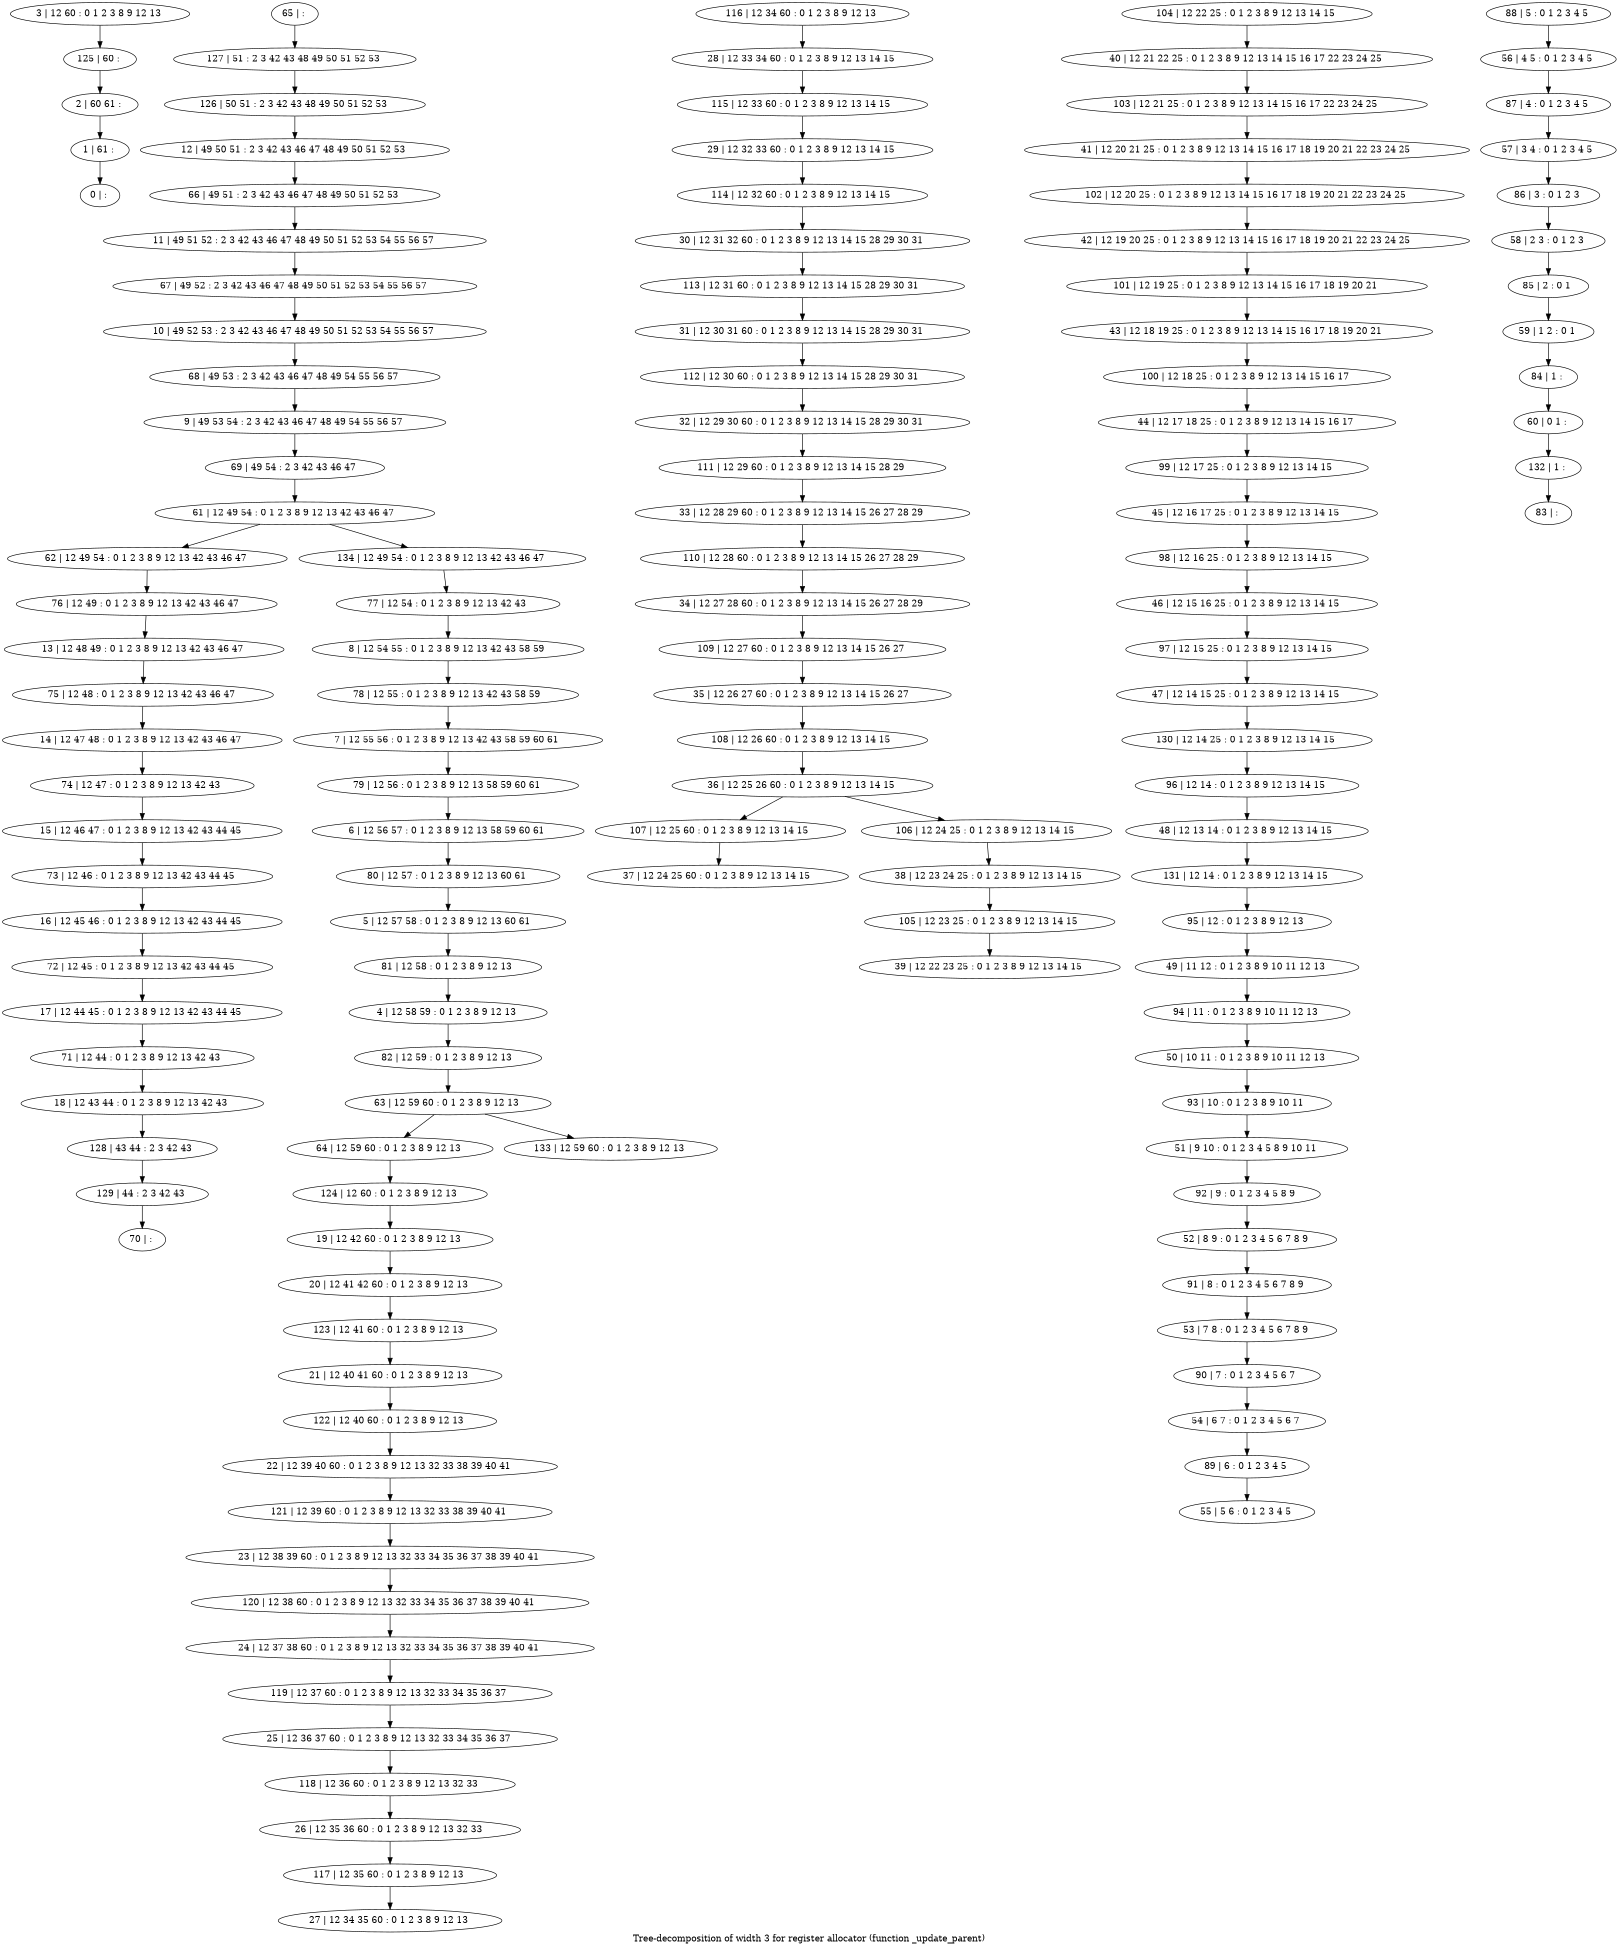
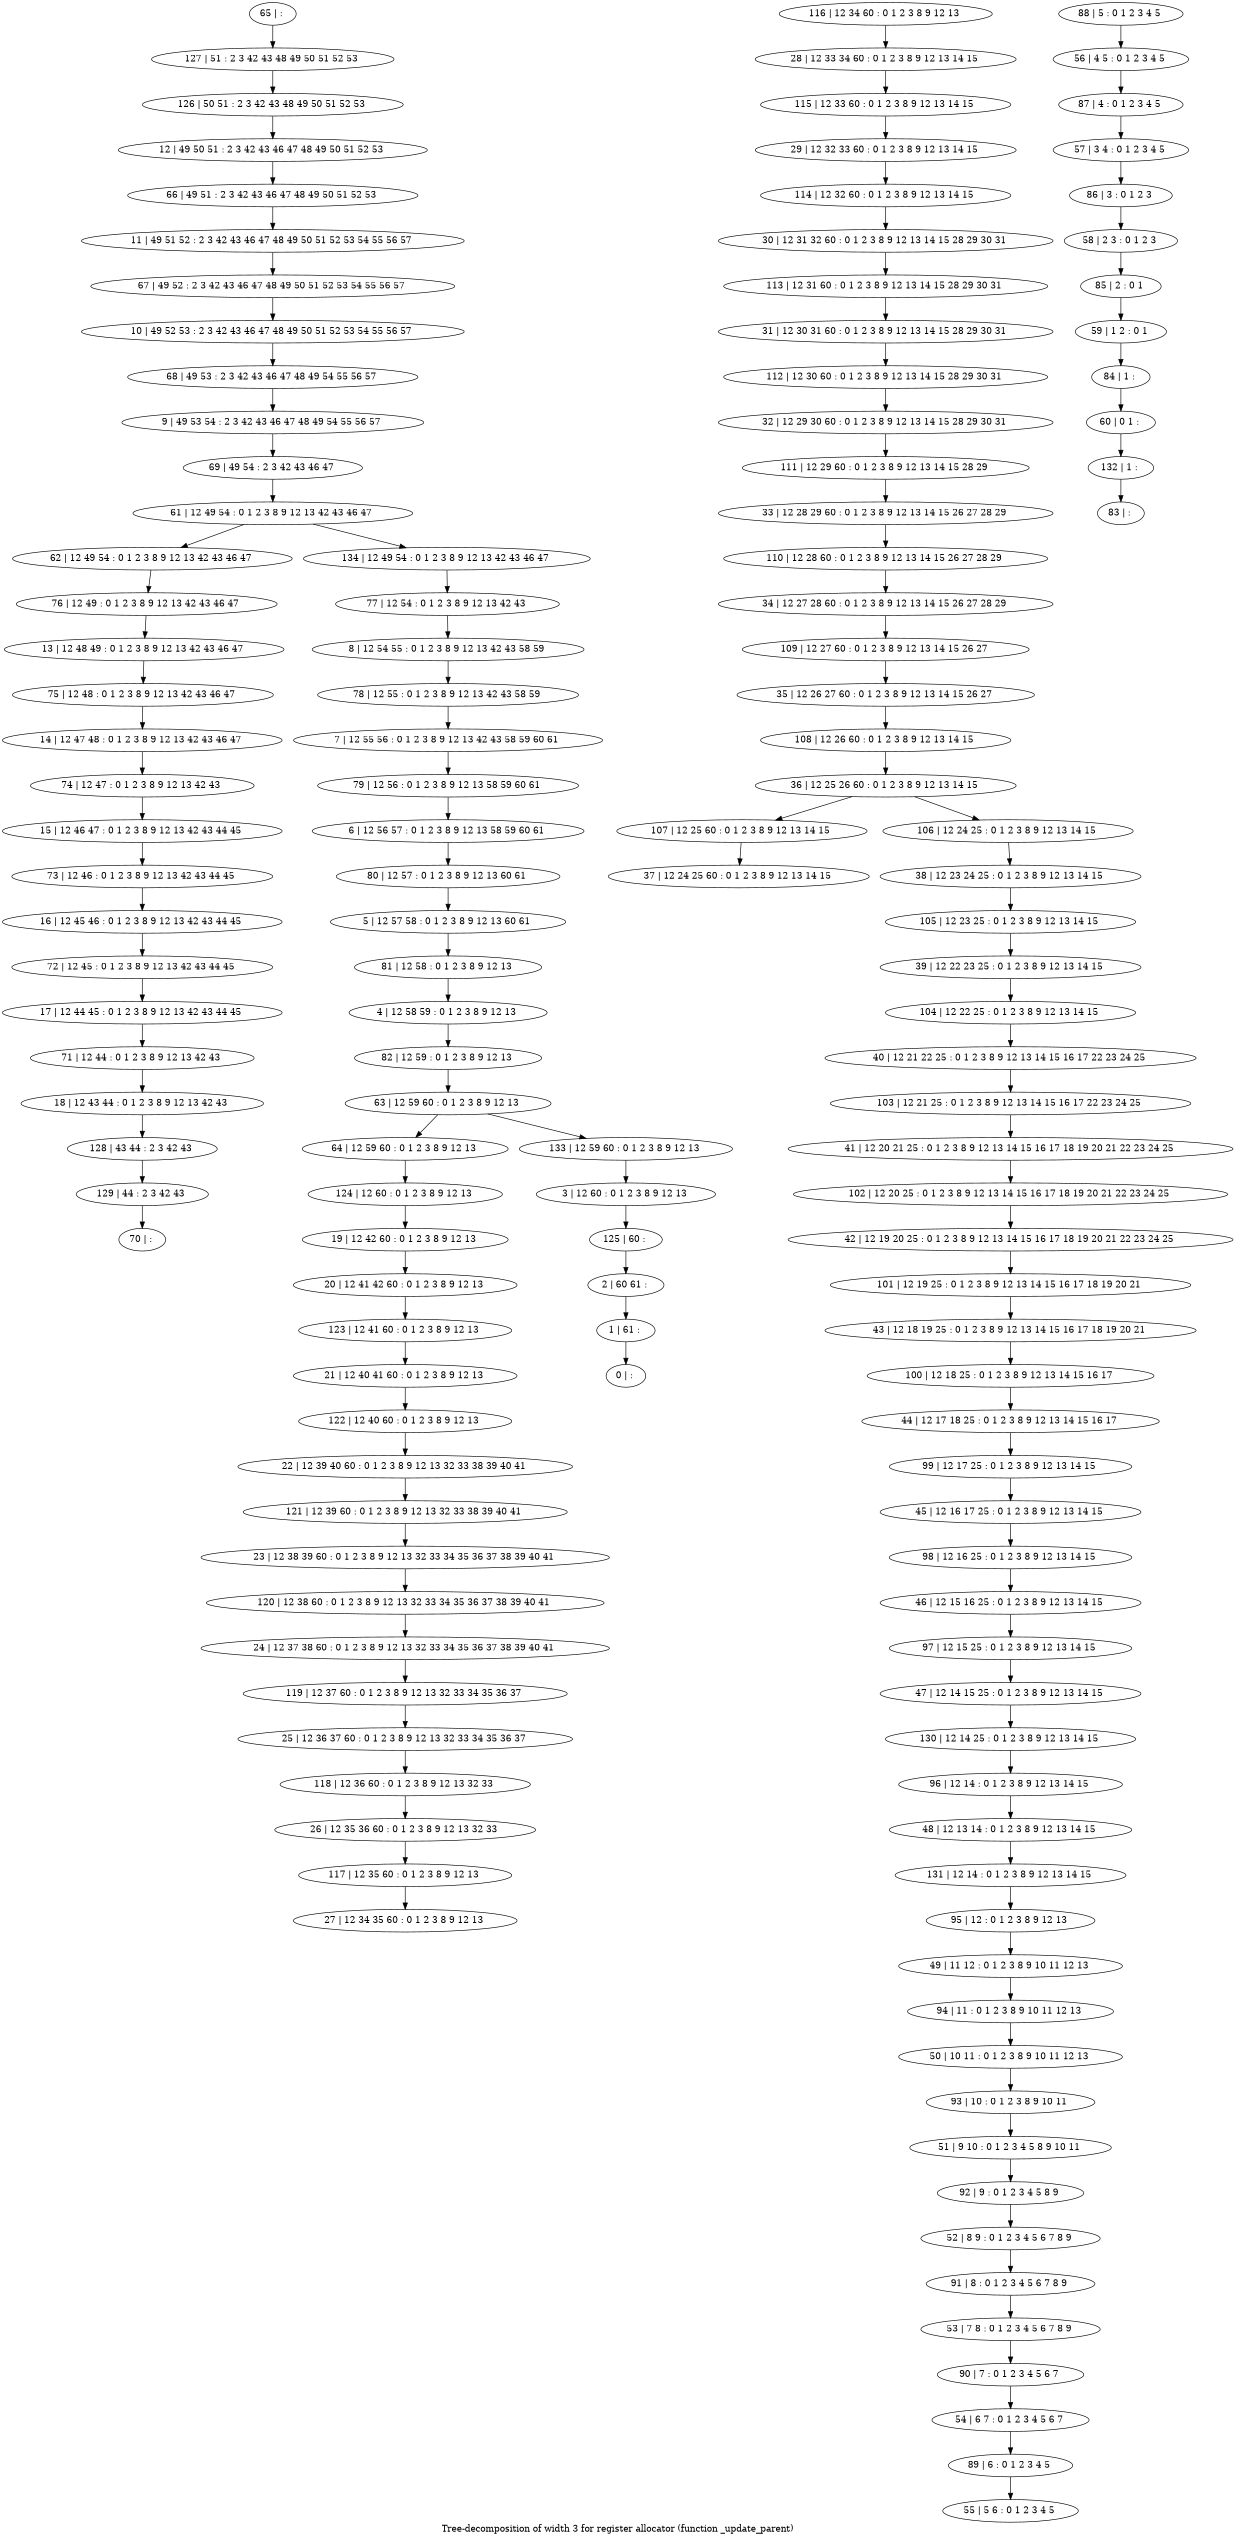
none -> (1011, 987)
none -> (626, 1168)
